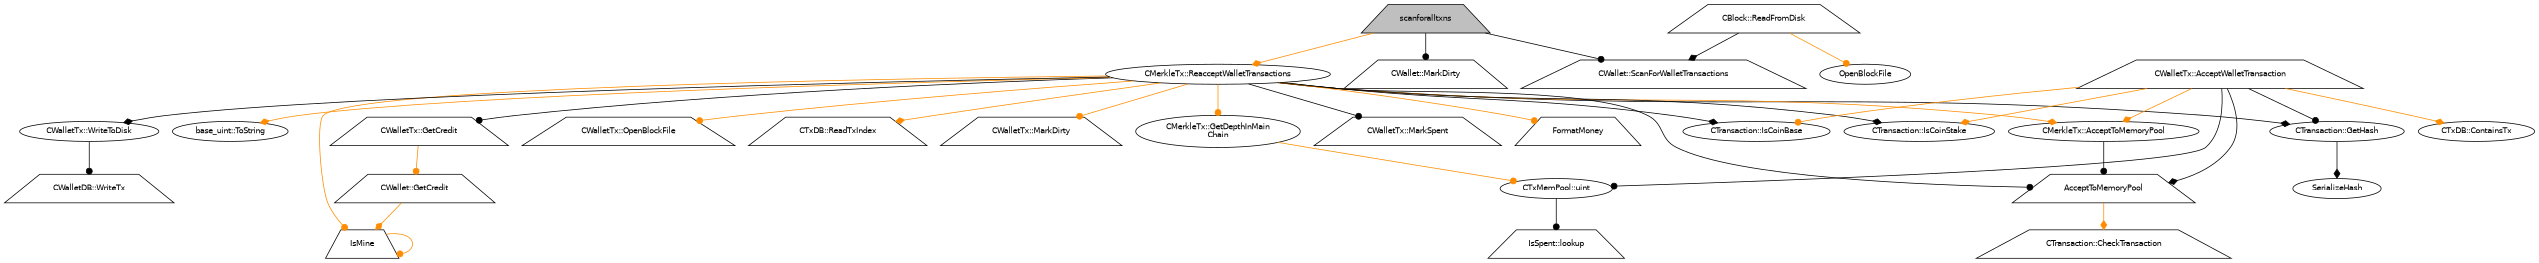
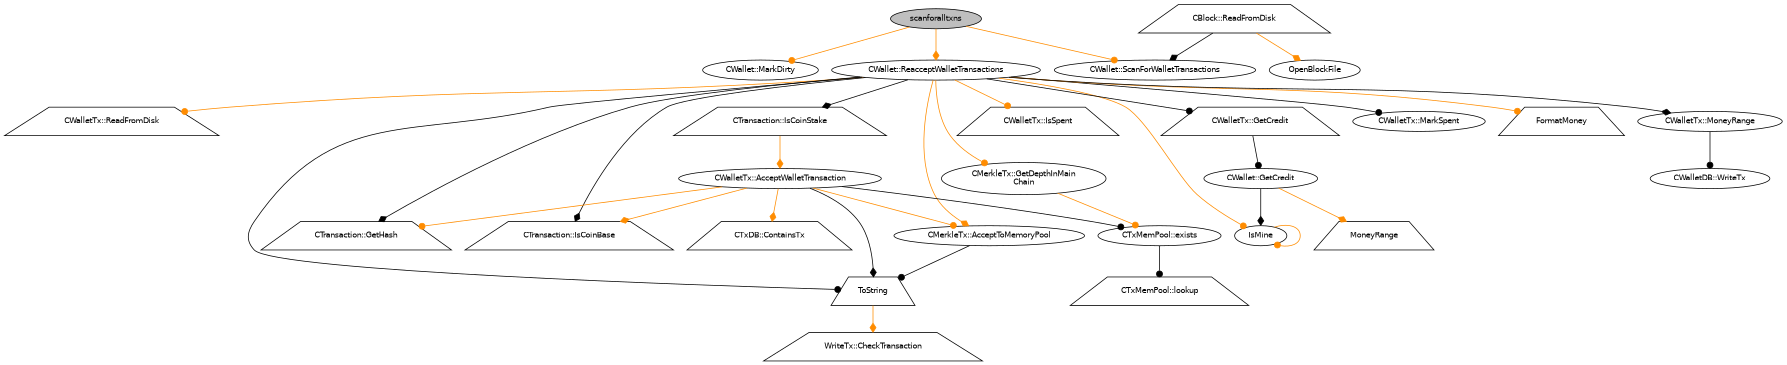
(1426, 19) -> (936, 19)
(1426, 43) -> (852, 43)
(1542, 46) -> (1039, 43)
(1817, 48) -> (1275, 44)
(1218, 74) -> (936, 70)
(1426, 74) -> (760, 70)
(1664, 74) -> (1155, 70)
(2220, 74) -> (780, 179)
(1968, 99) -> (688, 204)
(2072, 102) -> (780, 147)
(2161, 103) -> (882, 206)
(2281, 104) -> (574, 206)
(89, 131) -> (1710, 121)
(230, 131) -> none
(628, 131) -> (1038, 121)
(838, 131) -> none
(1031, 131) -> (112, 121)
(1408, 131) -> (1419, 121)
(1756, 131) -> (569, 236)
(1919, 131) -> (780, 121)
(2337, 131) -> (356, 236)
(2476, 131) -> (770, 236)
(417, 157) -> (1255, 149)
(89, 189) -> (1710, 179)
(415, 189) -> (1261, 179)
(1556, 189) -> (1160, 236)
(2104, 189) -> (873, 291)
(2337, 189) -> none
(392, 213) -> (1261, 202)
none -> (1374, 236)
(362, 244) -> (1261, 236)
(1556, 244) -> (1160, 291)
(2104, 244) -> (873, 347)
